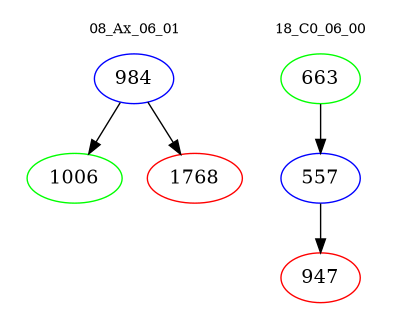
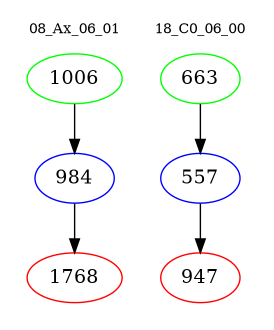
(108, 122) -> (75, 122)
